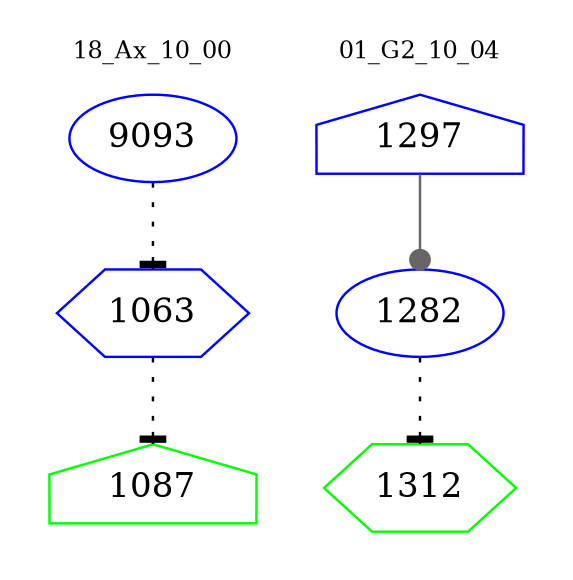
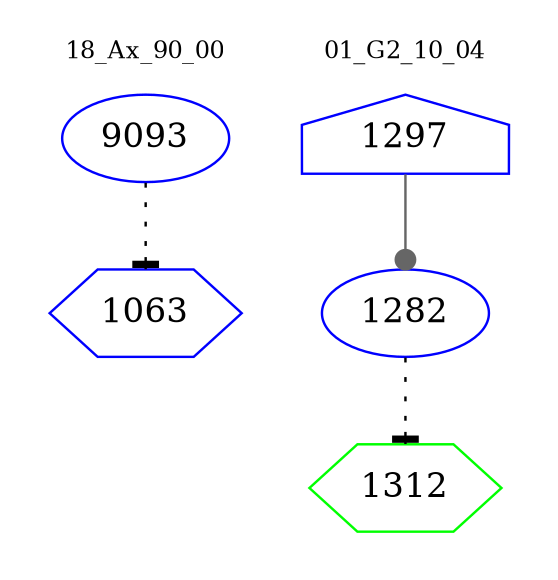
(153, 52) -> (146, 52)
(153, 488) -> none
